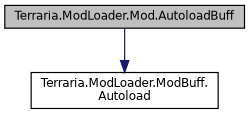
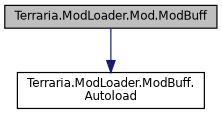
(125, 17) -> (111, 17)
